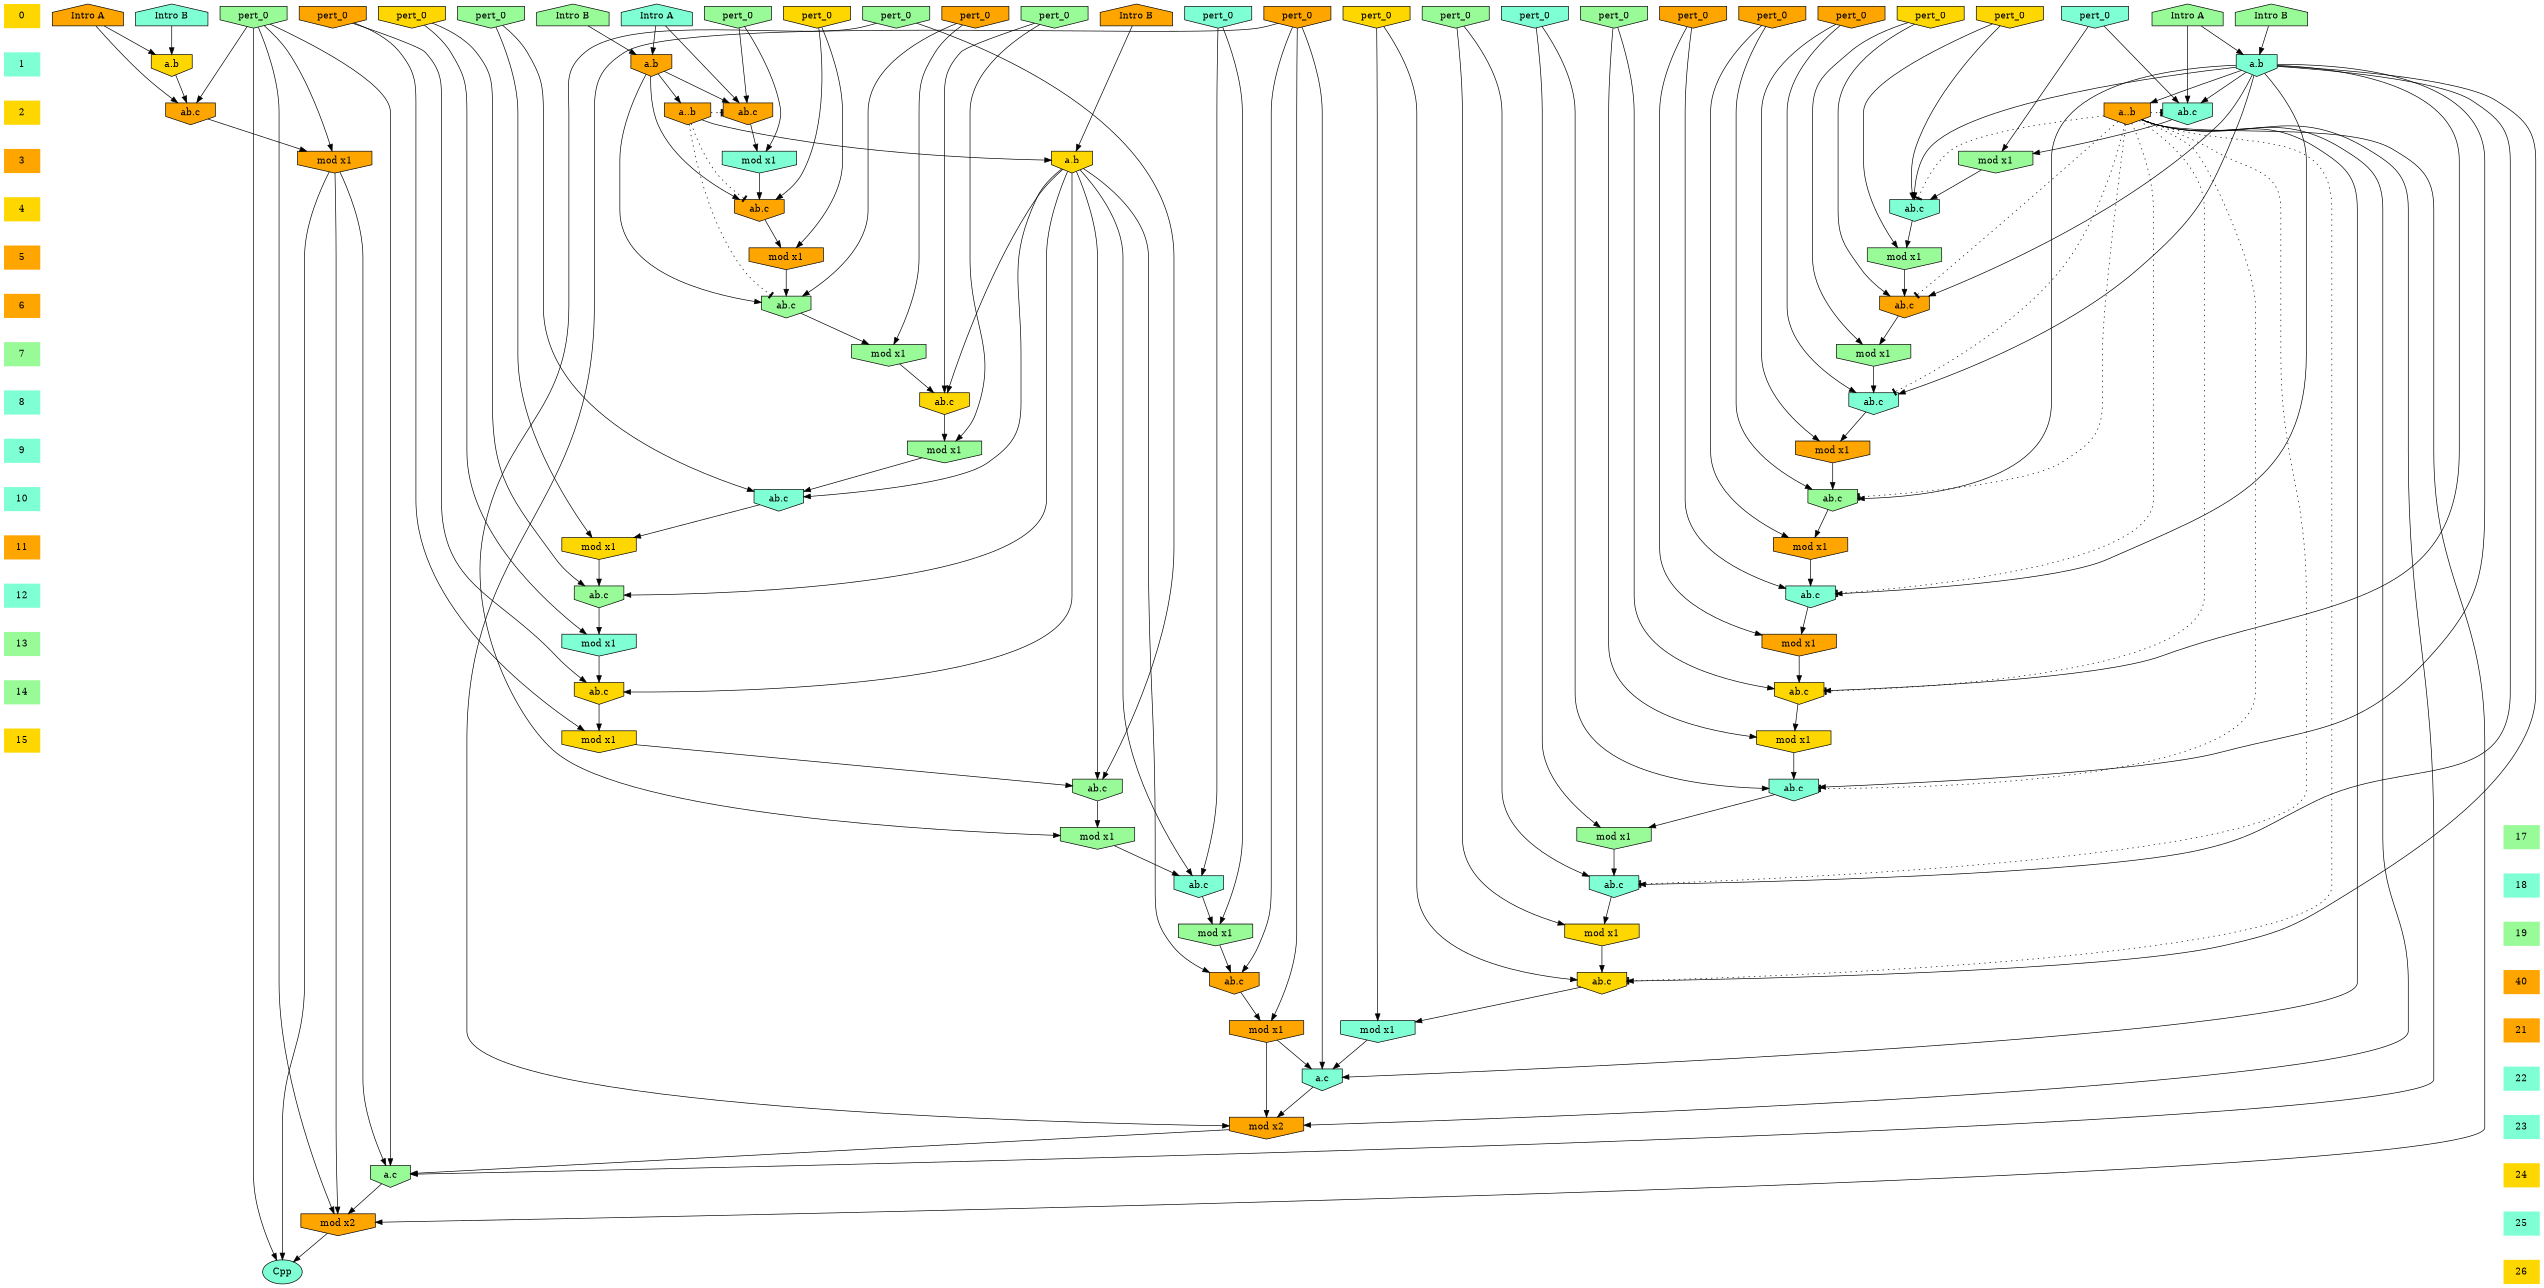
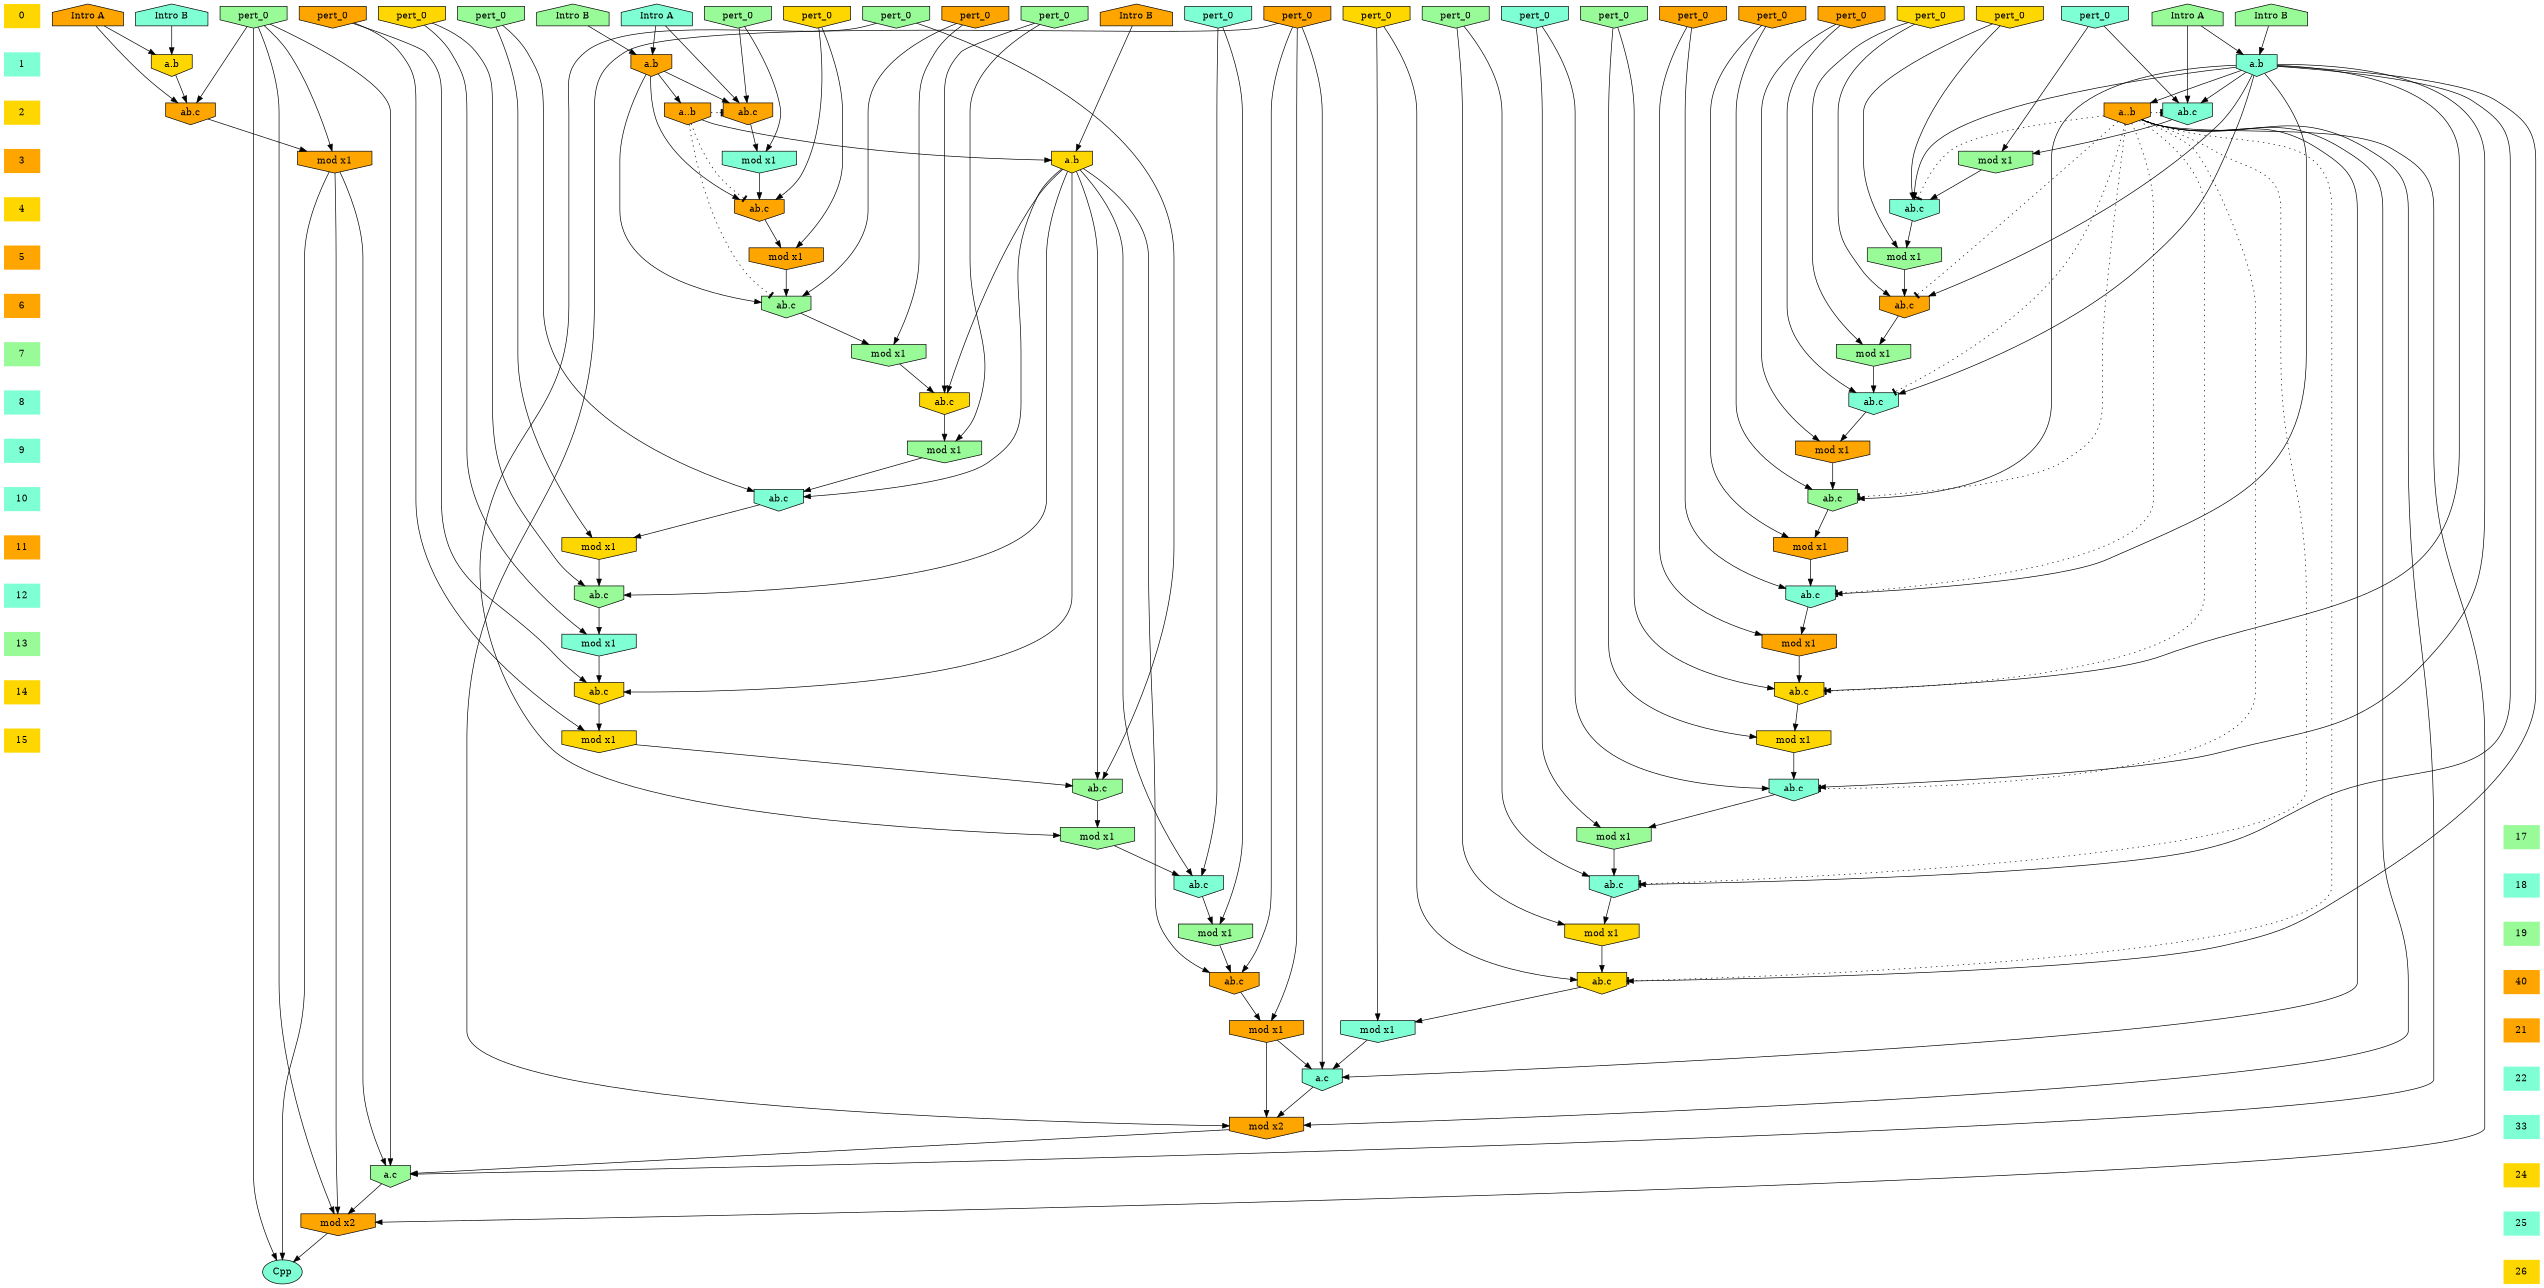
(22, 692) -> (22, 692)
(2522, 1127) -> (2522, 1127)
